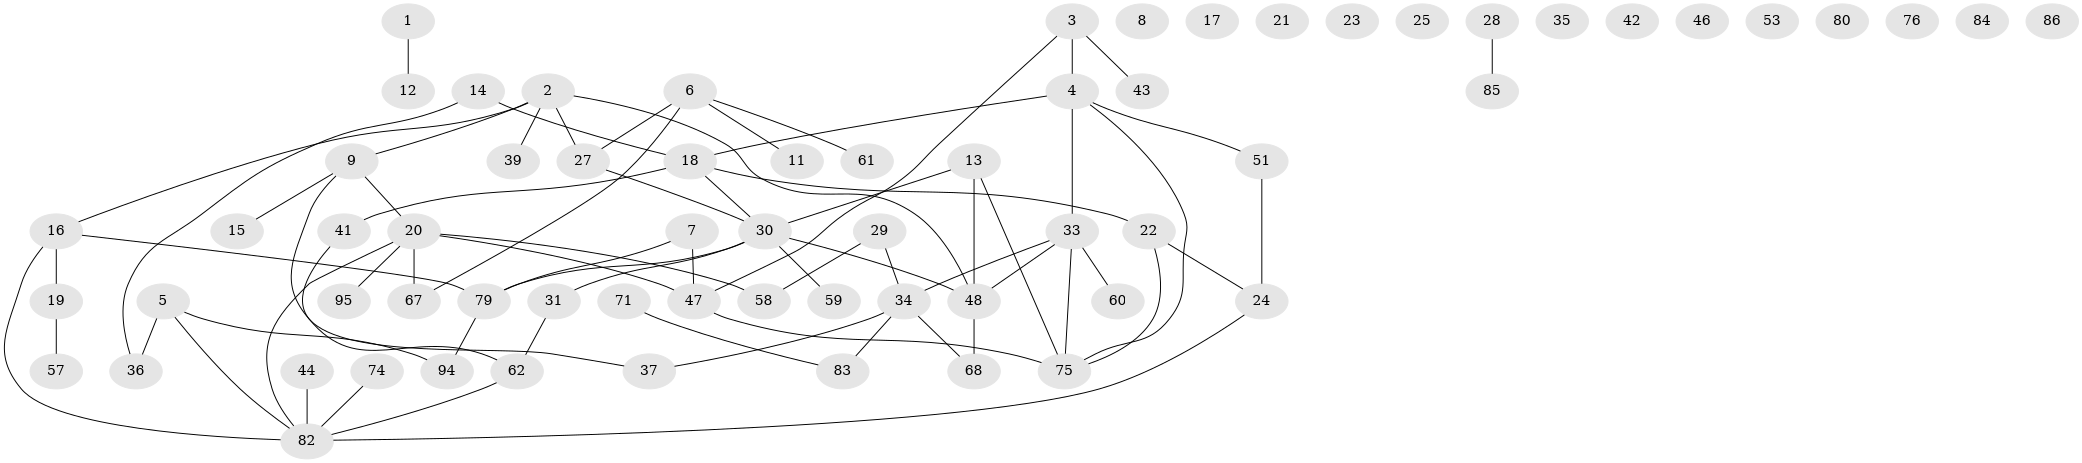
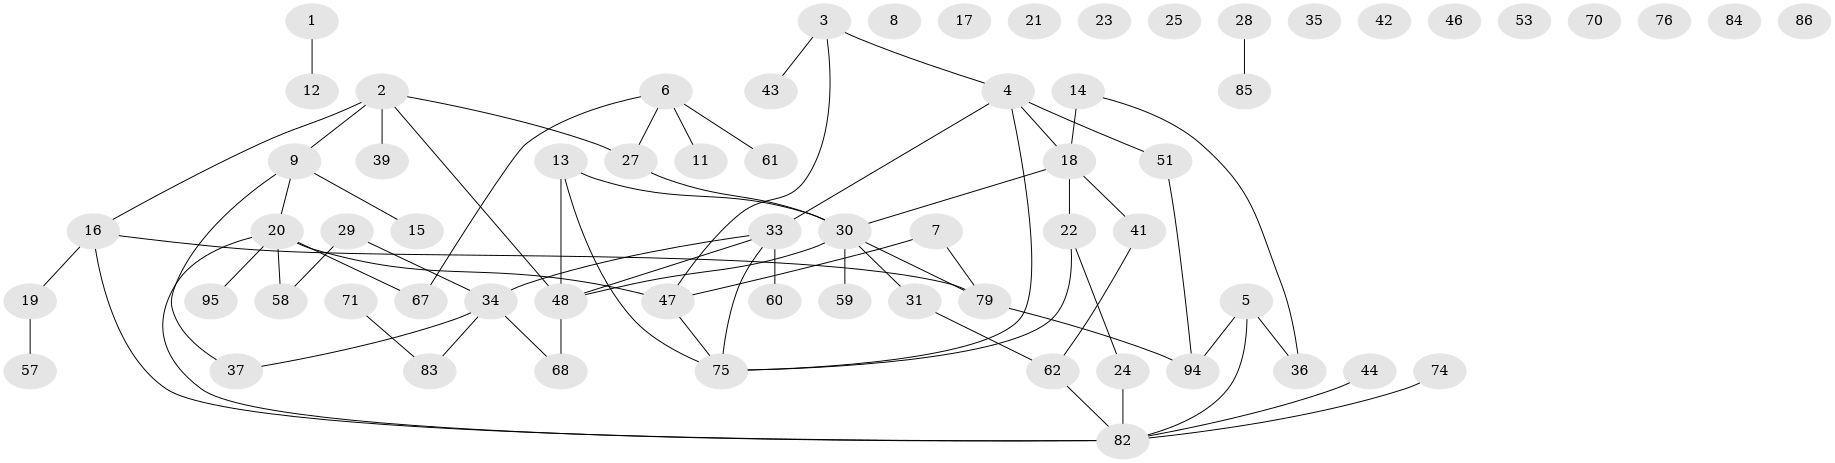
(1842, 21) -> (1594, 21)
(1262, 231) -> (1181, 266)
